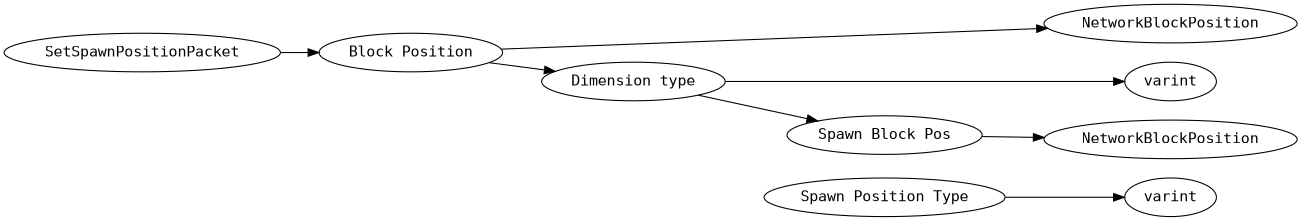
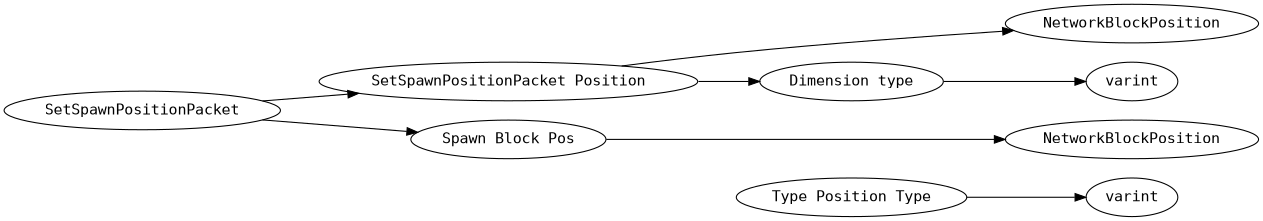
(411, 53) -> (508, 81)
(753, 107) -> (335, 126)
(885, 197) -> (852, 197)
